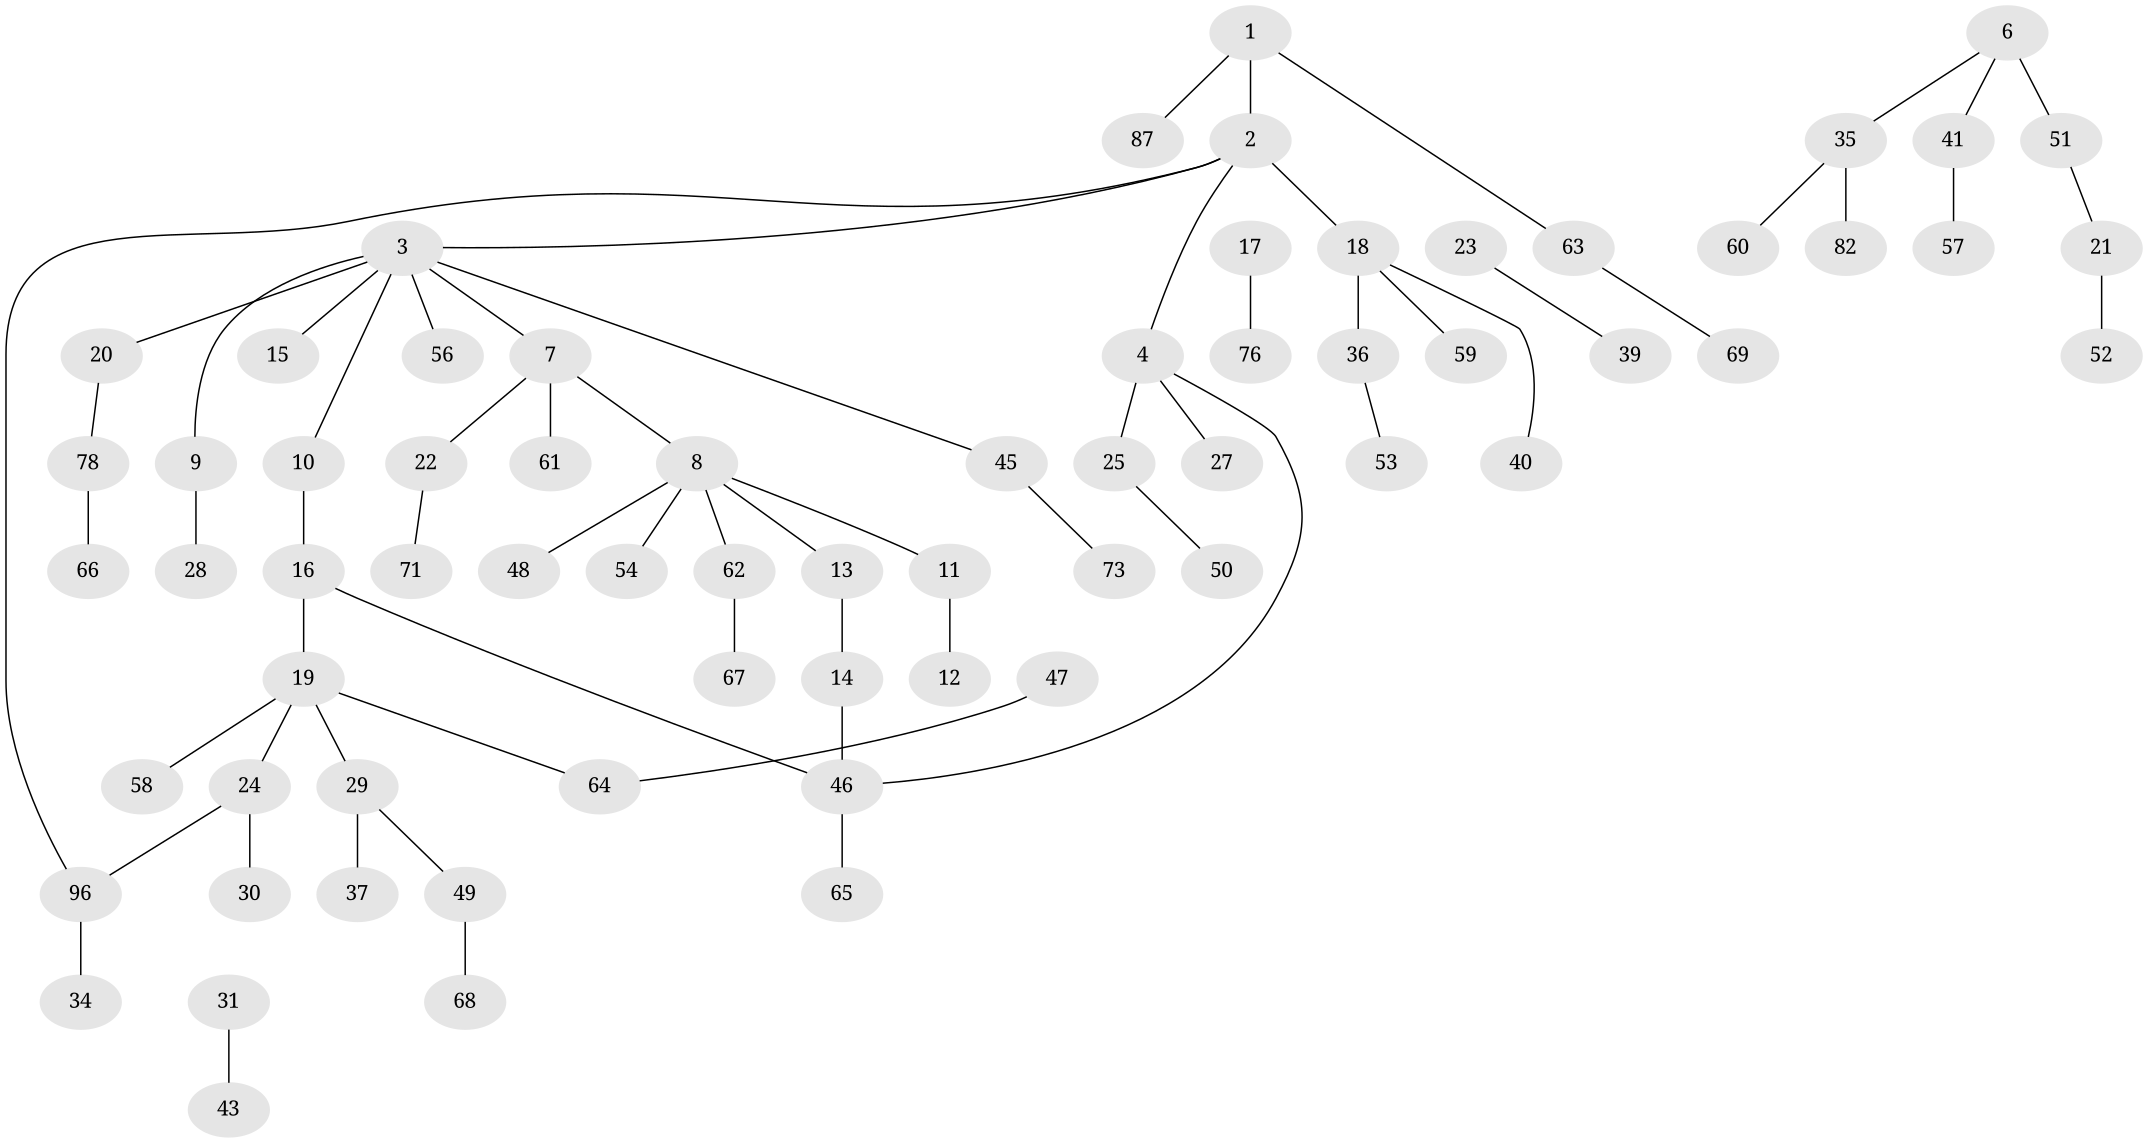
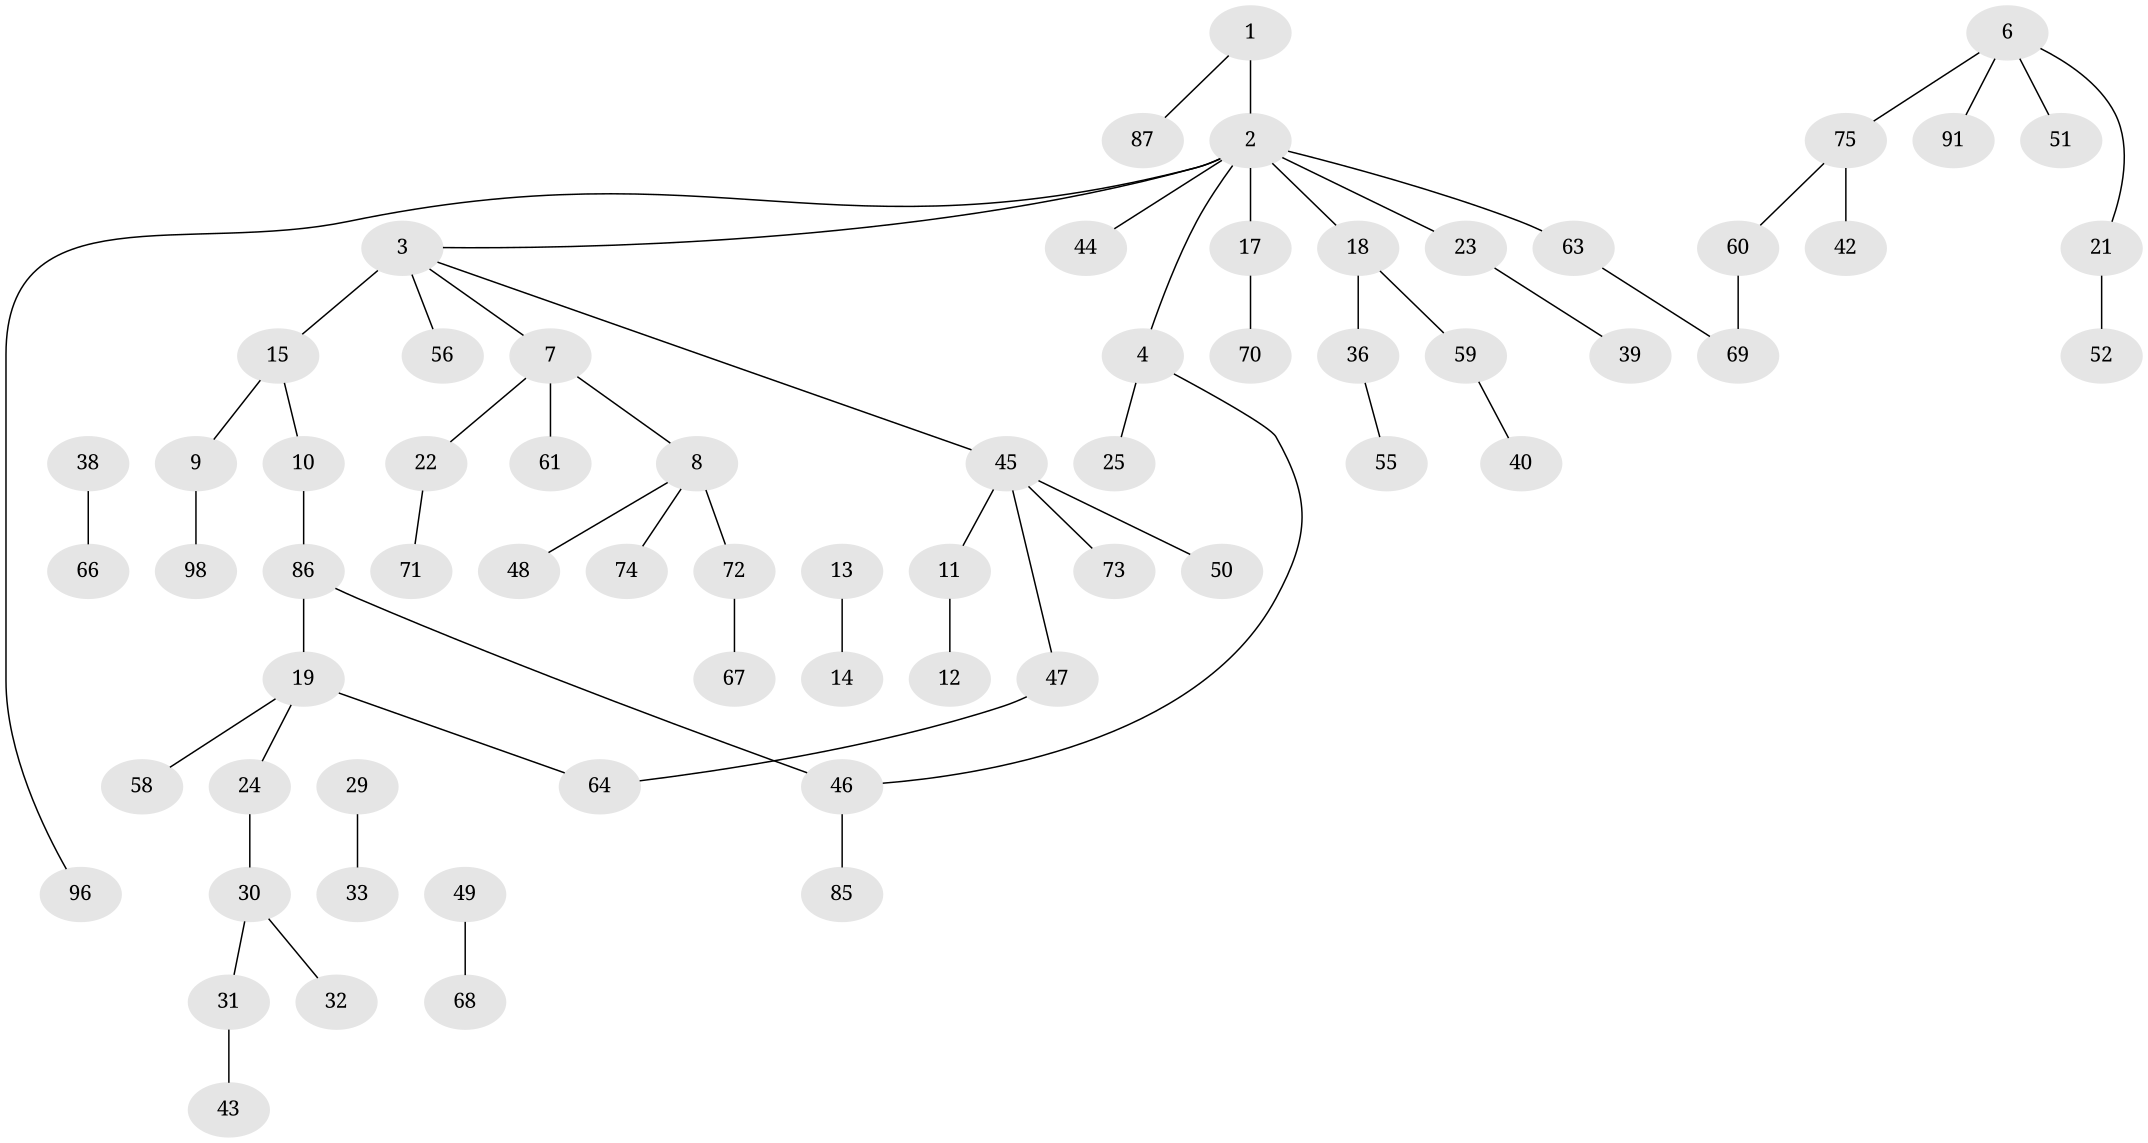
(1412, 141) -> (1417, 187)
(1846, 141) -> (1846, 141)
(1954, 141) -> (1954, 141)
none -> (1358, 194)
(2081, 194) -> (2117, 118)
none -> (1251, 195)
none -> (1086, 248)
(1846, 248) -> (1846, 248)
(1954, 248) -> none
none -> (1738, 302)
(1505, 321) -> (1494, 410)
(231, 322) -> (237, 410)
(102, 356) -> none
(353, 356) -> (291, 410)
(1251, 356) -> (1251, 356)
(88, 464) -> (88, 464)
(1222, 464) -> none
(1387, 464) -> (1387, 464)
(826, 515) -> (978, 518)
(1168, 517) -> (1114, 518)
(770, 518) -> none
(196, 571) -> (196, 571)
(304, 571) -> (304, 571)
(627, 571) -> (627, 571)
(734, 571) -> (734, 571)
none -> (1032, 571)
(331, 733) -> none
(842, 733) -> none
(411, 840) -> none
(165, 841) -> none
(358, 895) -> (358, 895)
(842, 895) -> (842, 895)
none -> (239, 948)
(81, 1002) -> none
none -> (337, 1002)
